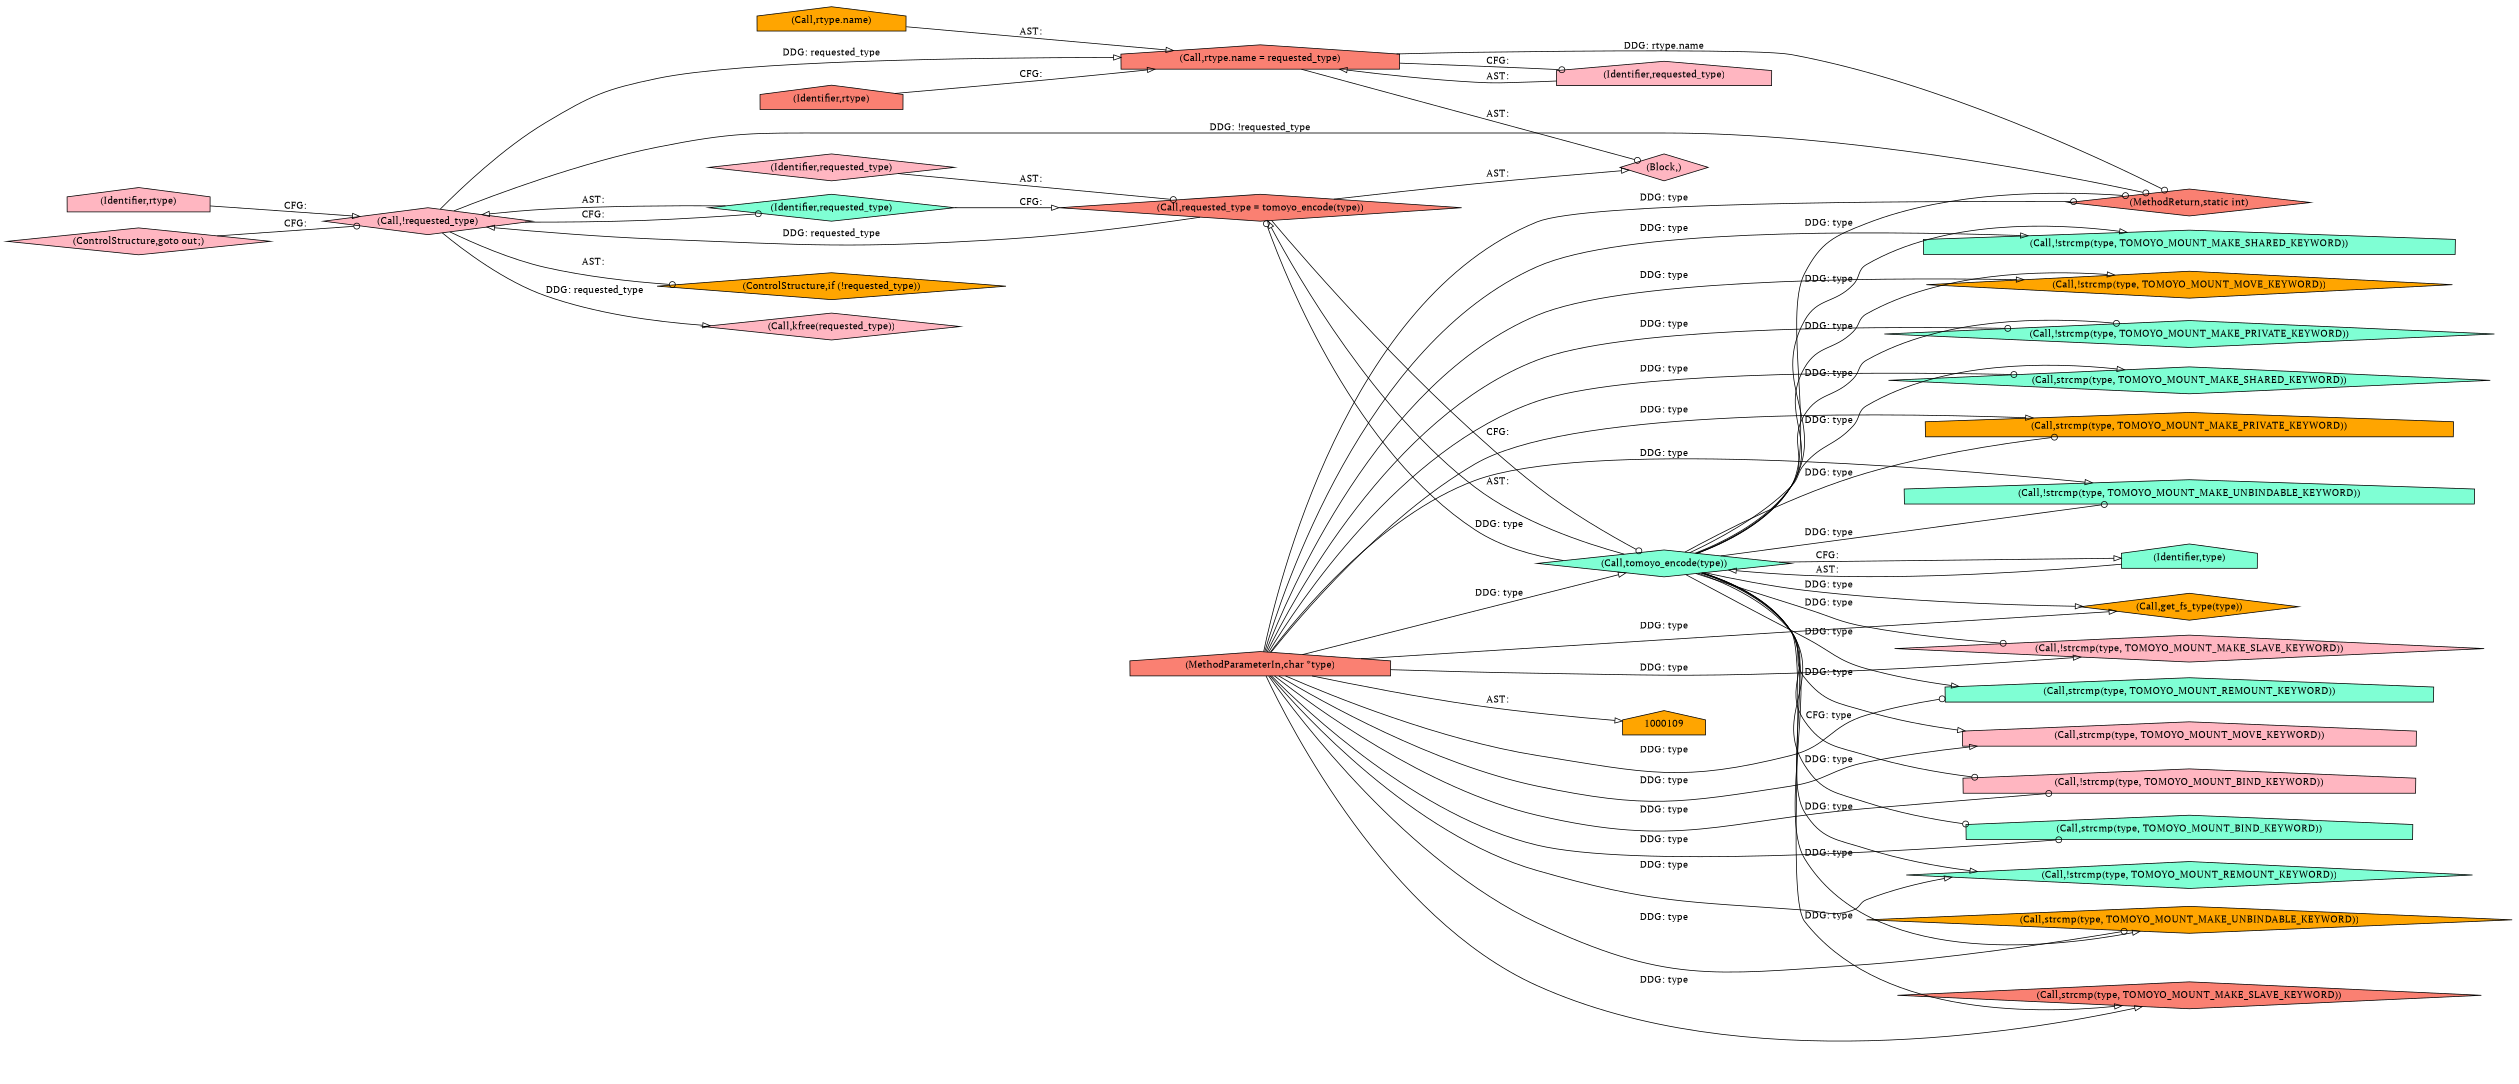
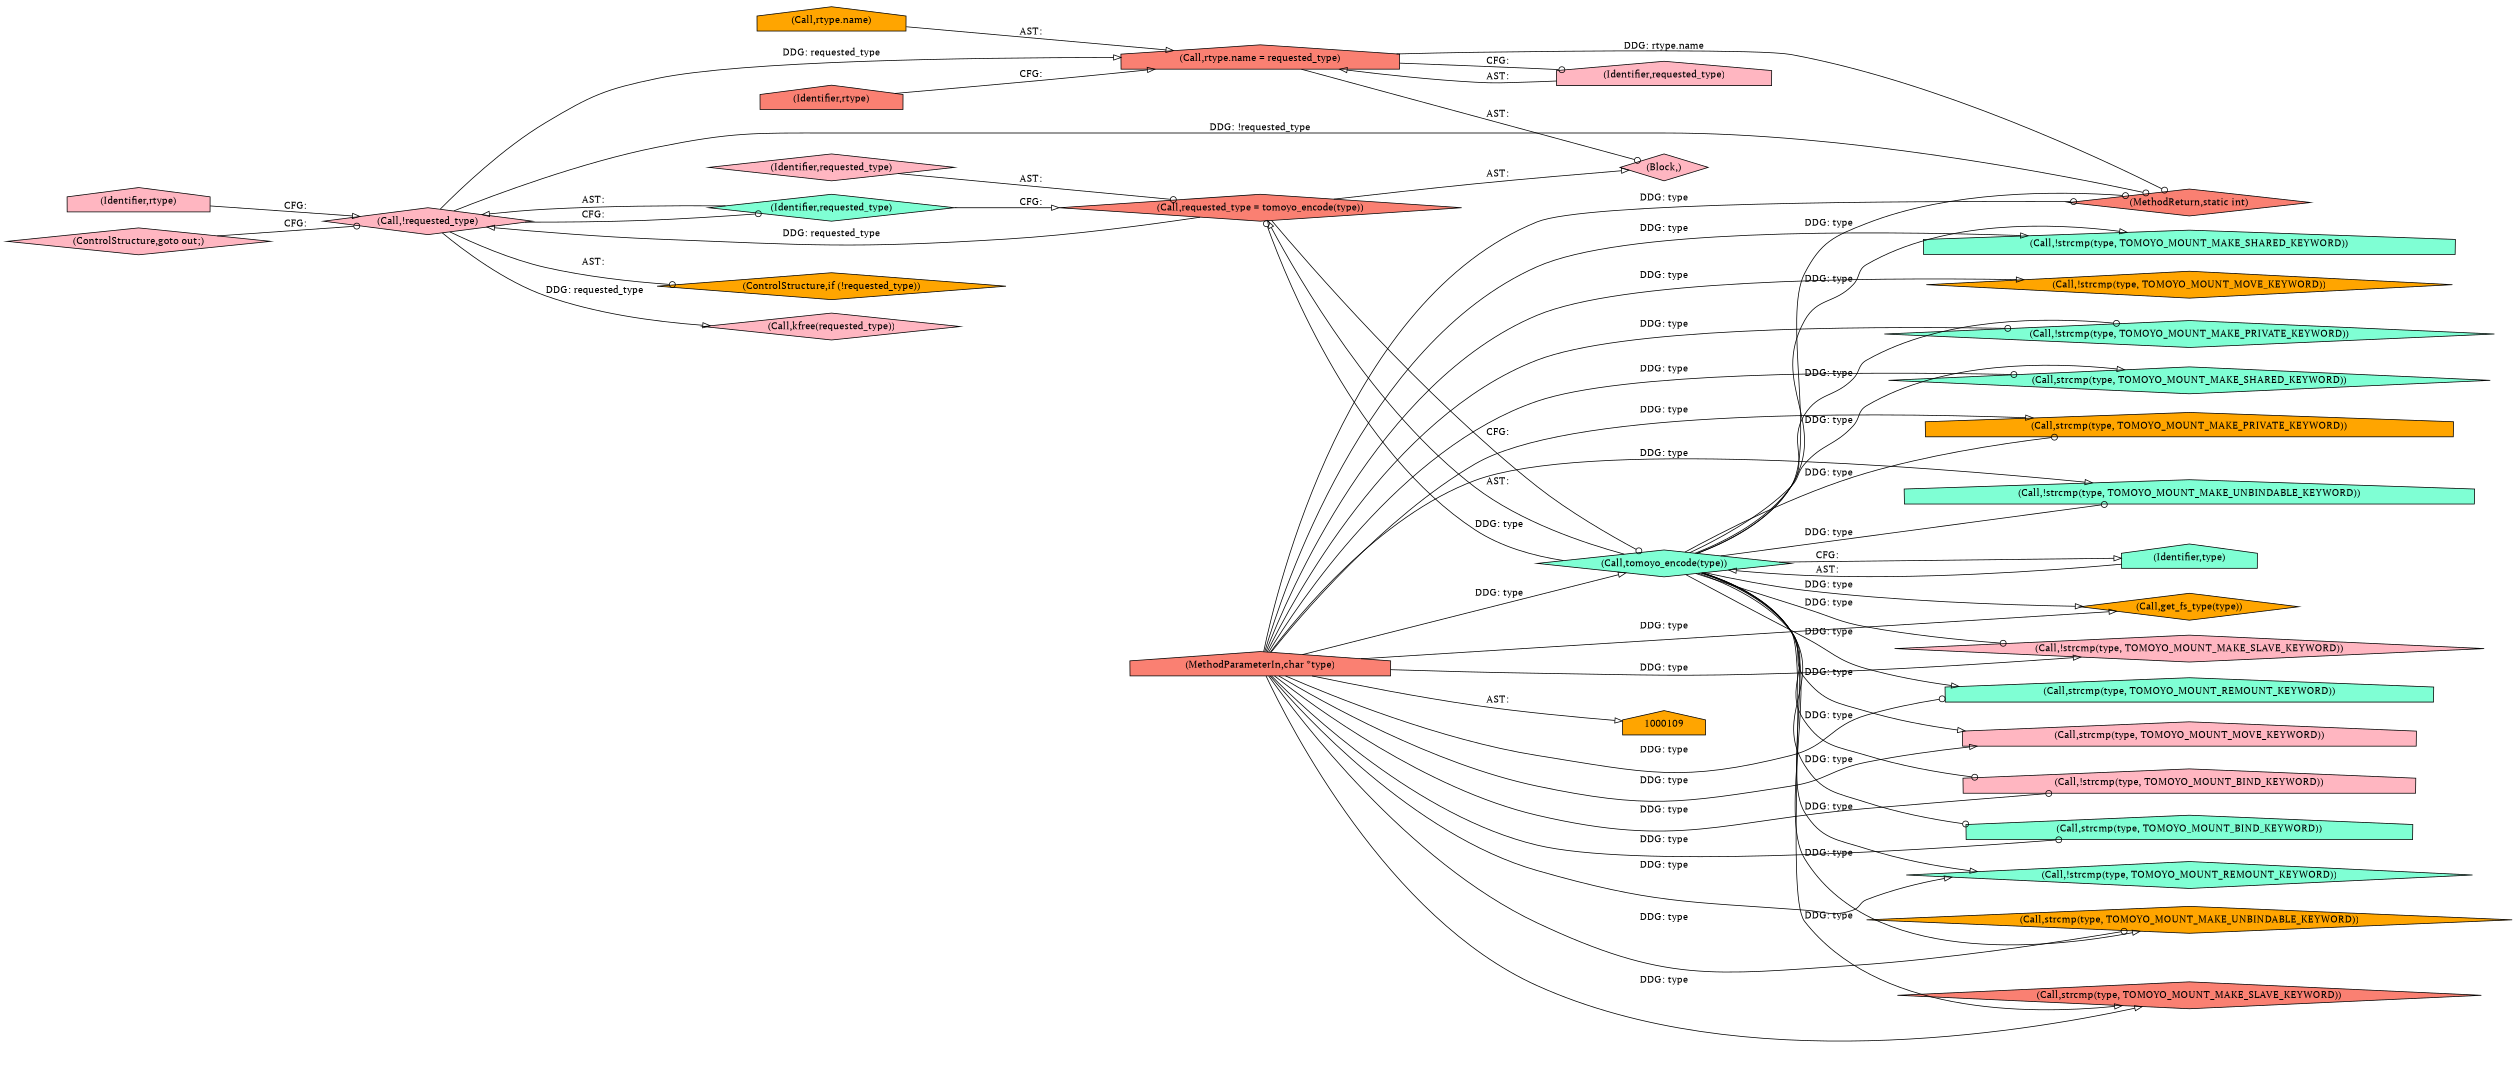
(1840, 342) -> none
(1829, 715) -> (1829, 715)
